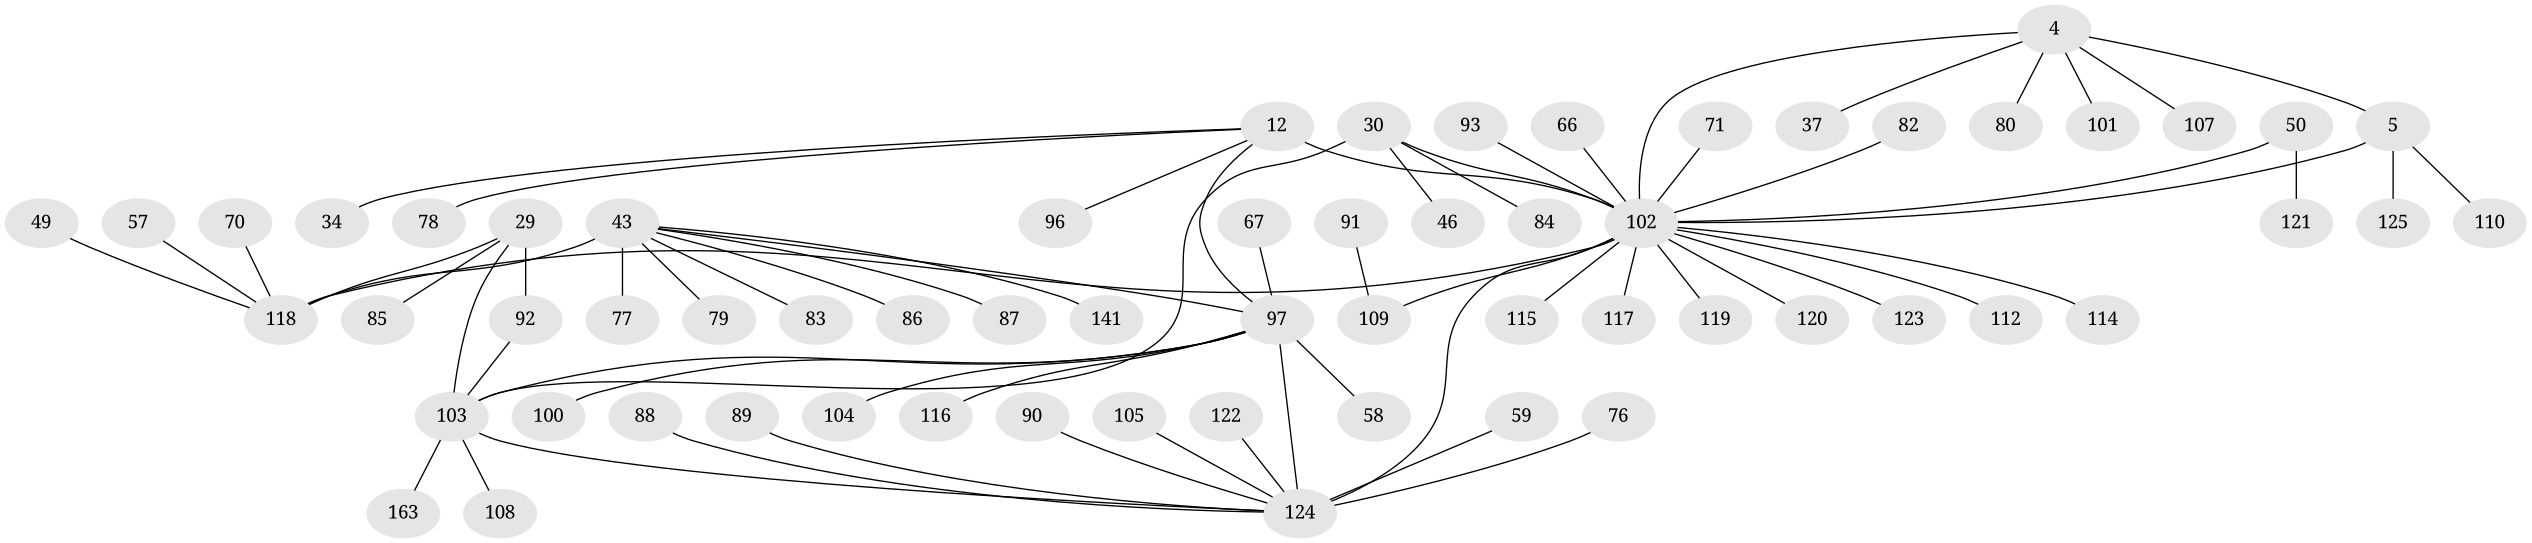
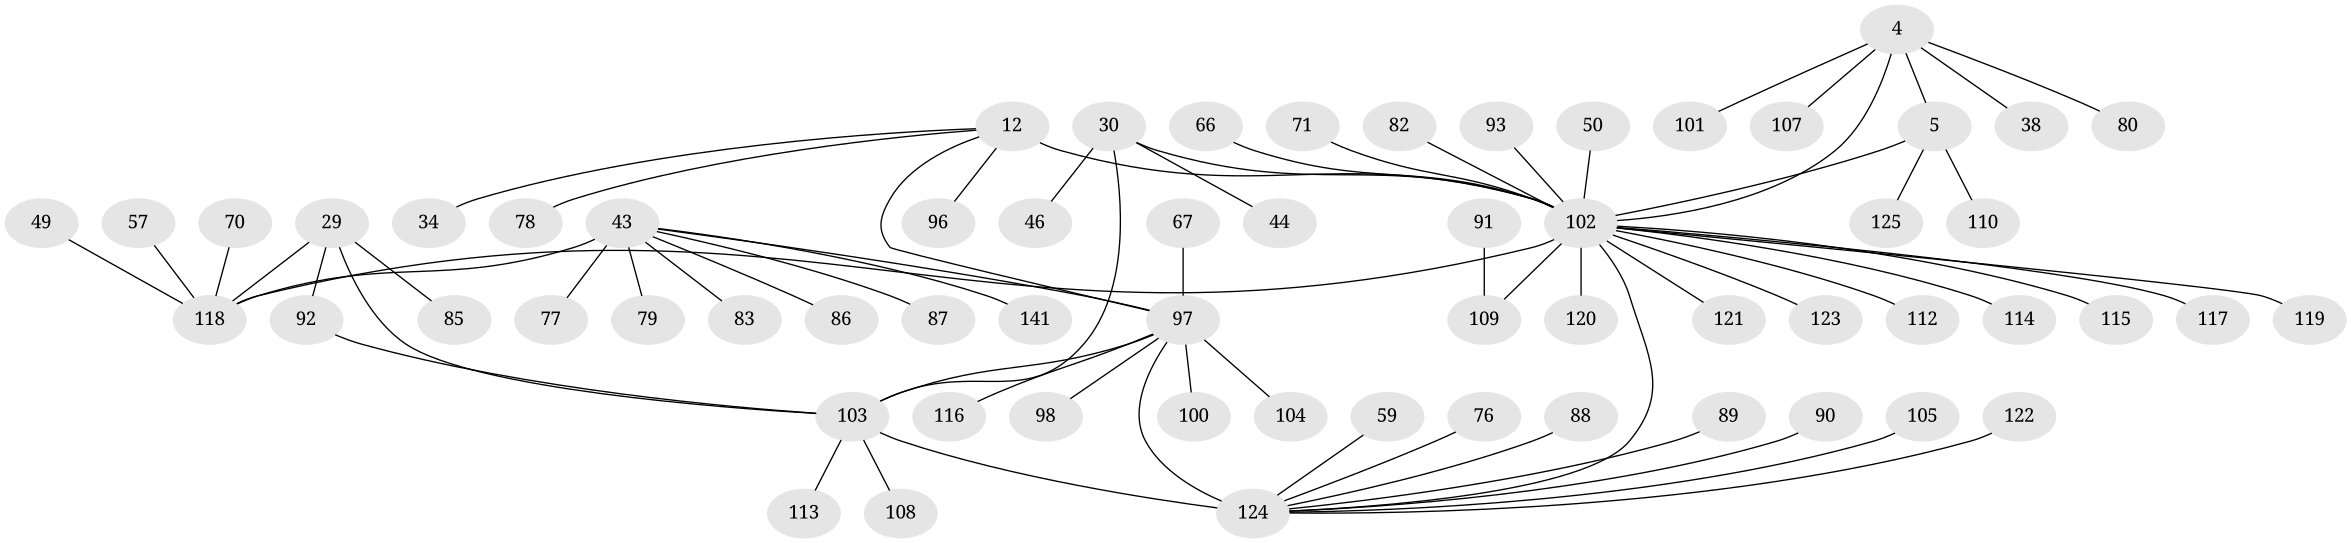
(1812, 126) -> (2031, 126)
(2296, 175) -> (1655, 272)
(1545, 223) -> (1280, 223)
(1374, 417) -> (1046, 417)
(403, 514) -> (804, 514)
